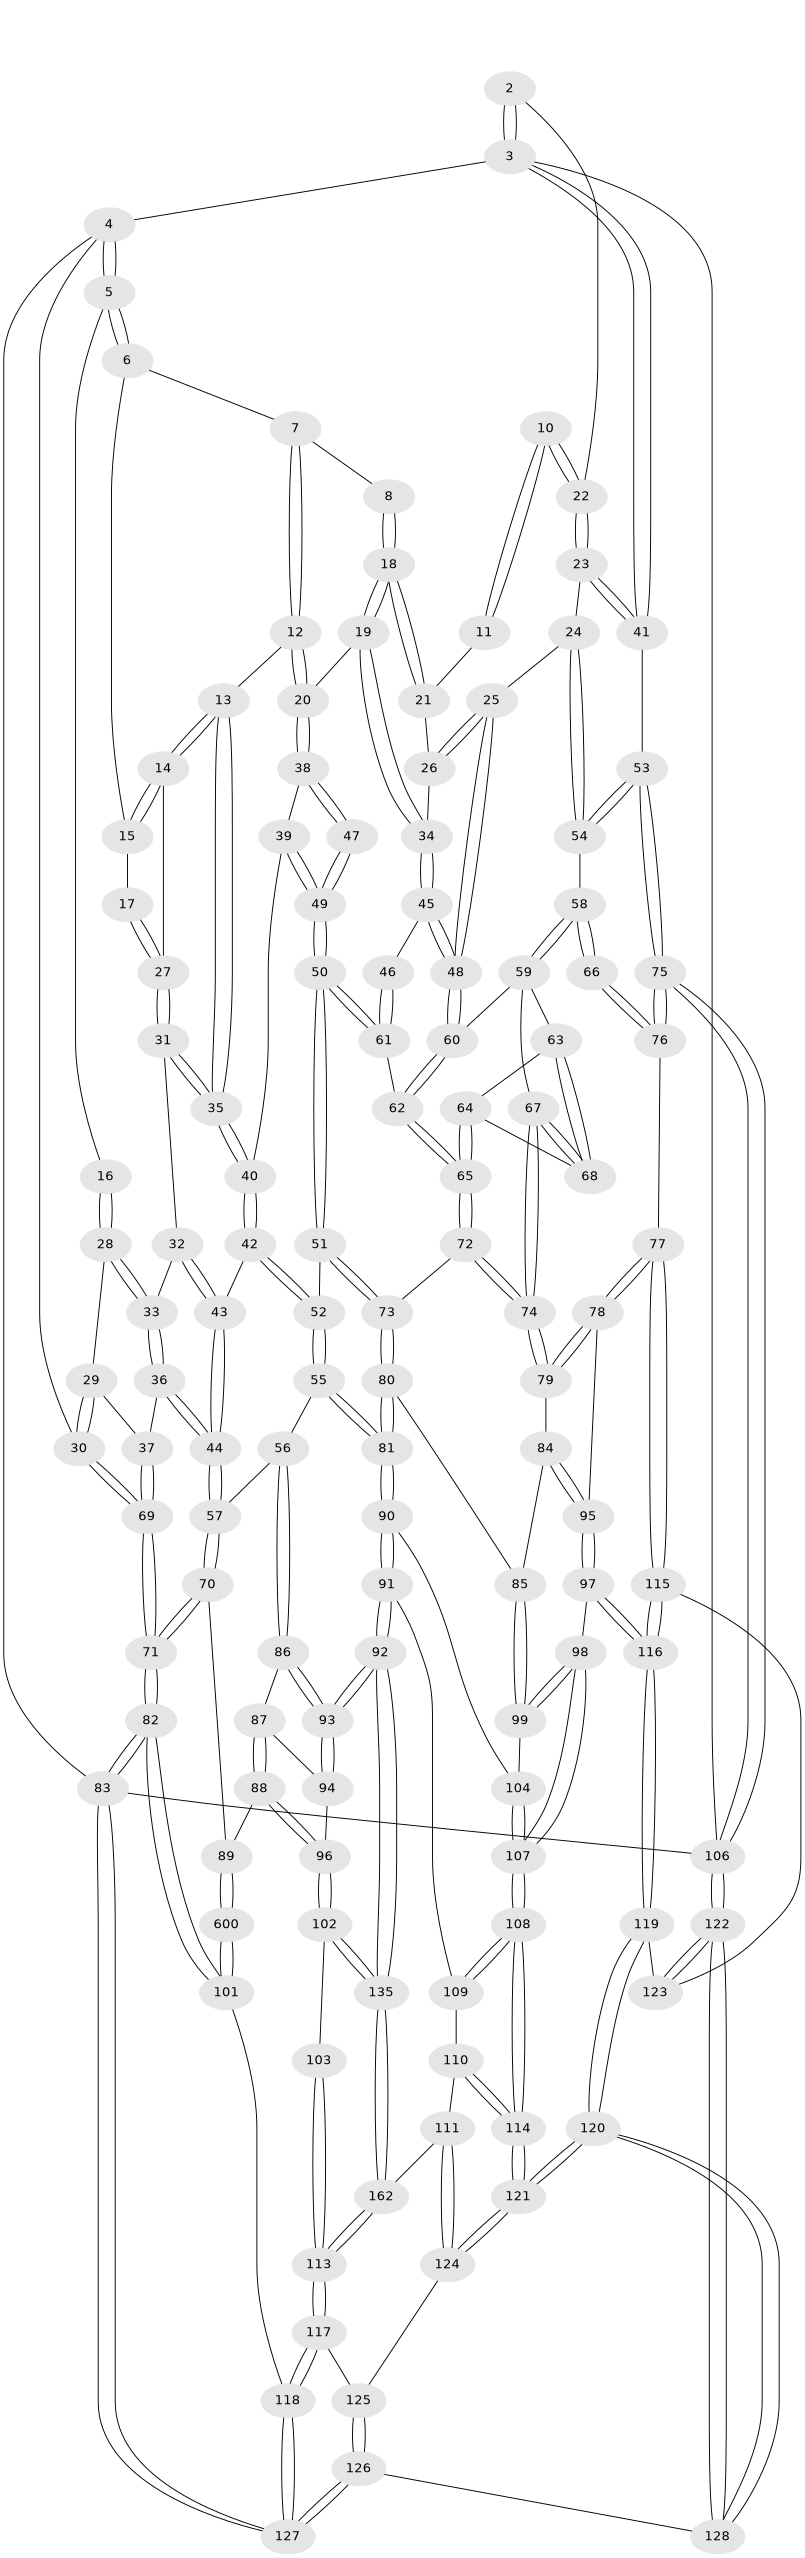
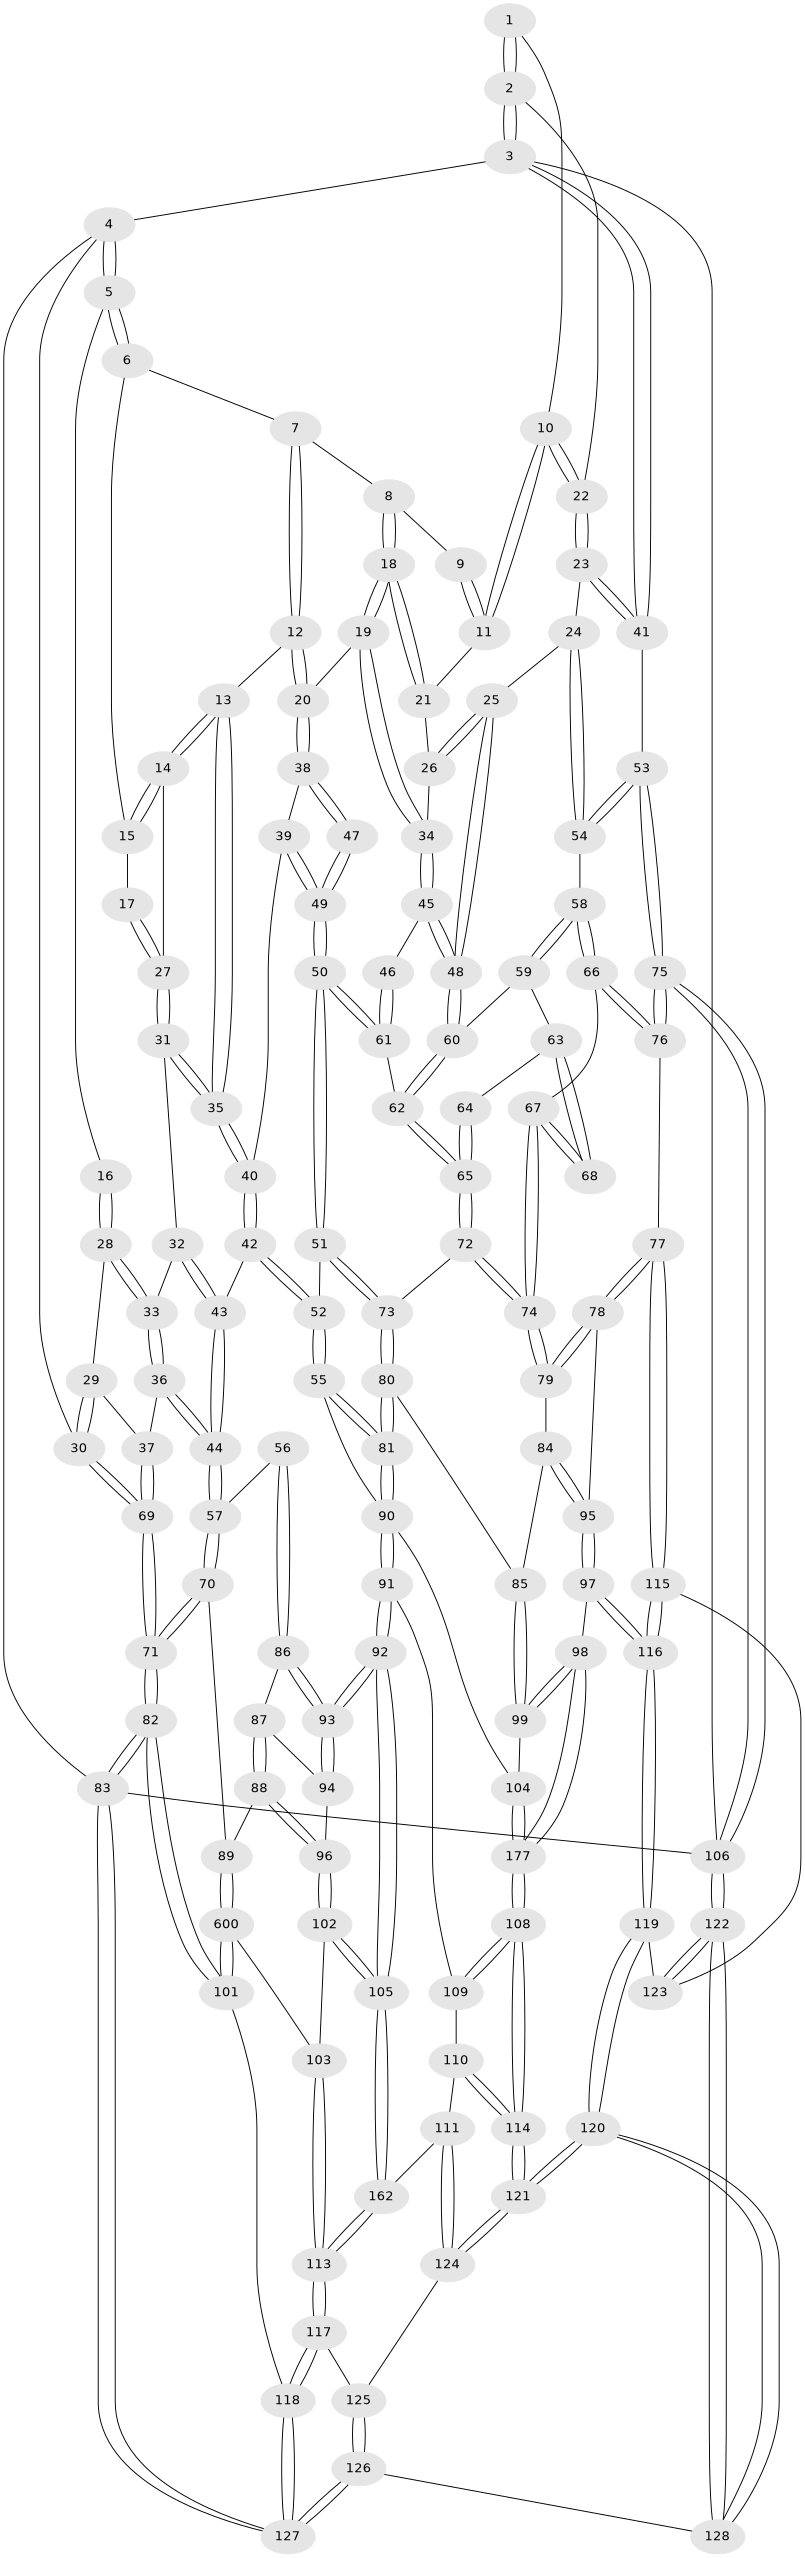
none -> (510, 21)
none -> (461, 565)
(521, 1041) -> (593, 1051)
(522, 1139) -> none
(301, 1415) -> (346, 1451)
(518, 1857) -> (518, 1857)
none -> (274, 1992)
(382, 1993) -> (382, 1993)
